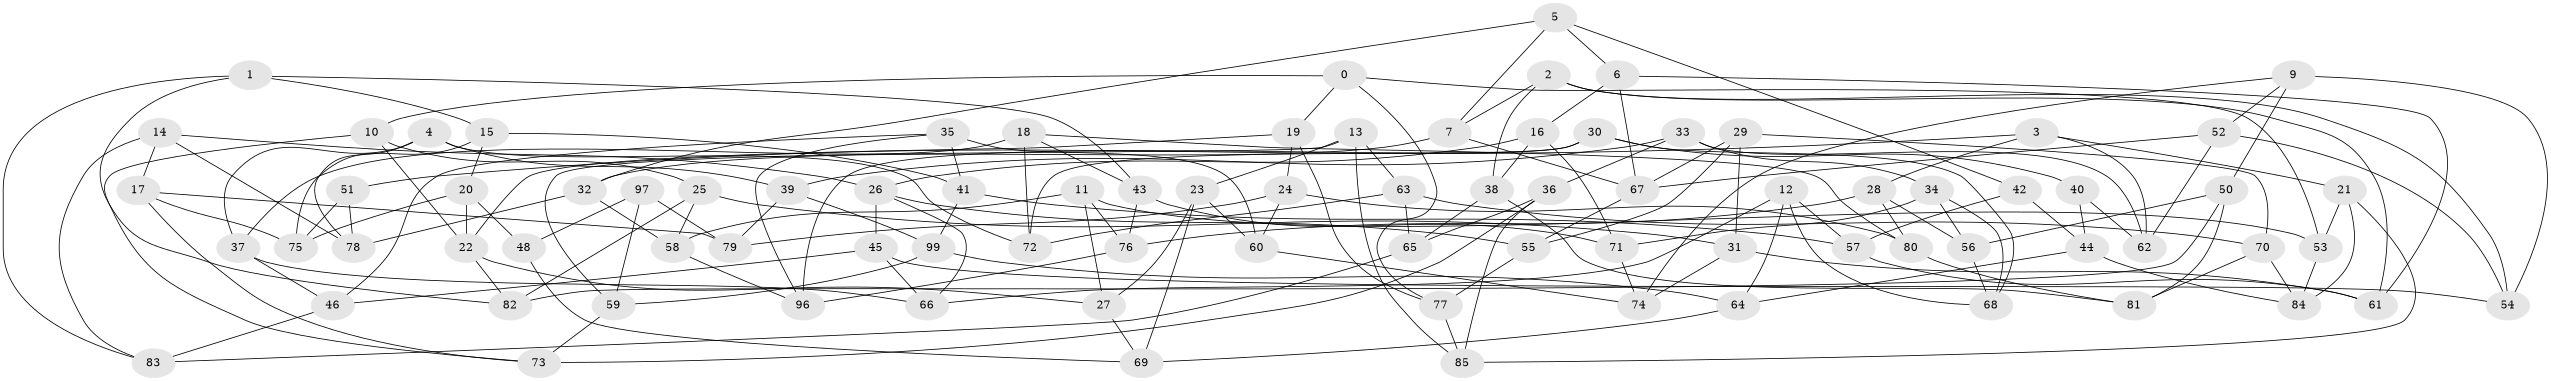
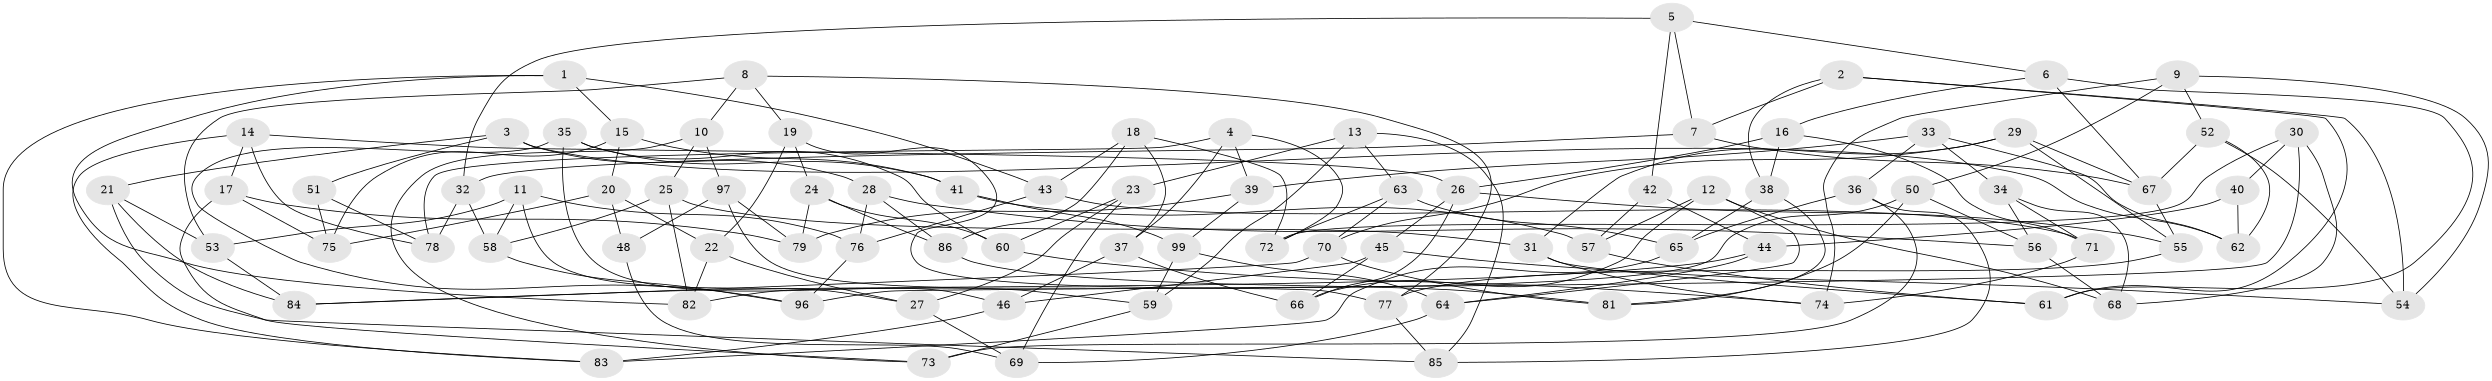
(1345, 75) -> (746, 75)
(416, 186) -> (713, 162)
(1911, 248) -> (946, 248)
